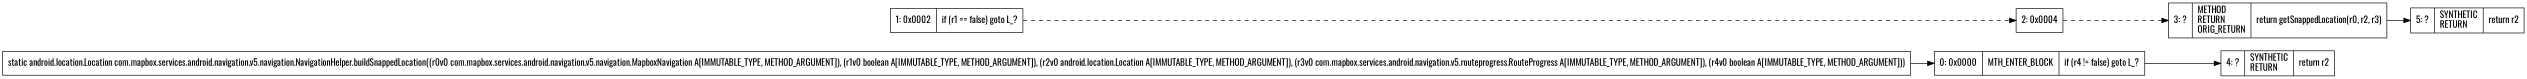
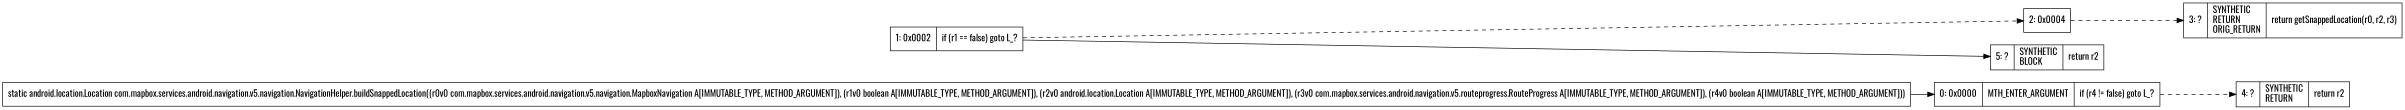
(2212, 10) -> (2232, 10)
(2395, 20) -> (1503, 48)
(2454, 25) -> (2031, 62)
(2021, 63) -> (2028, 94)
(2179, 63) -> (2195, 94)
